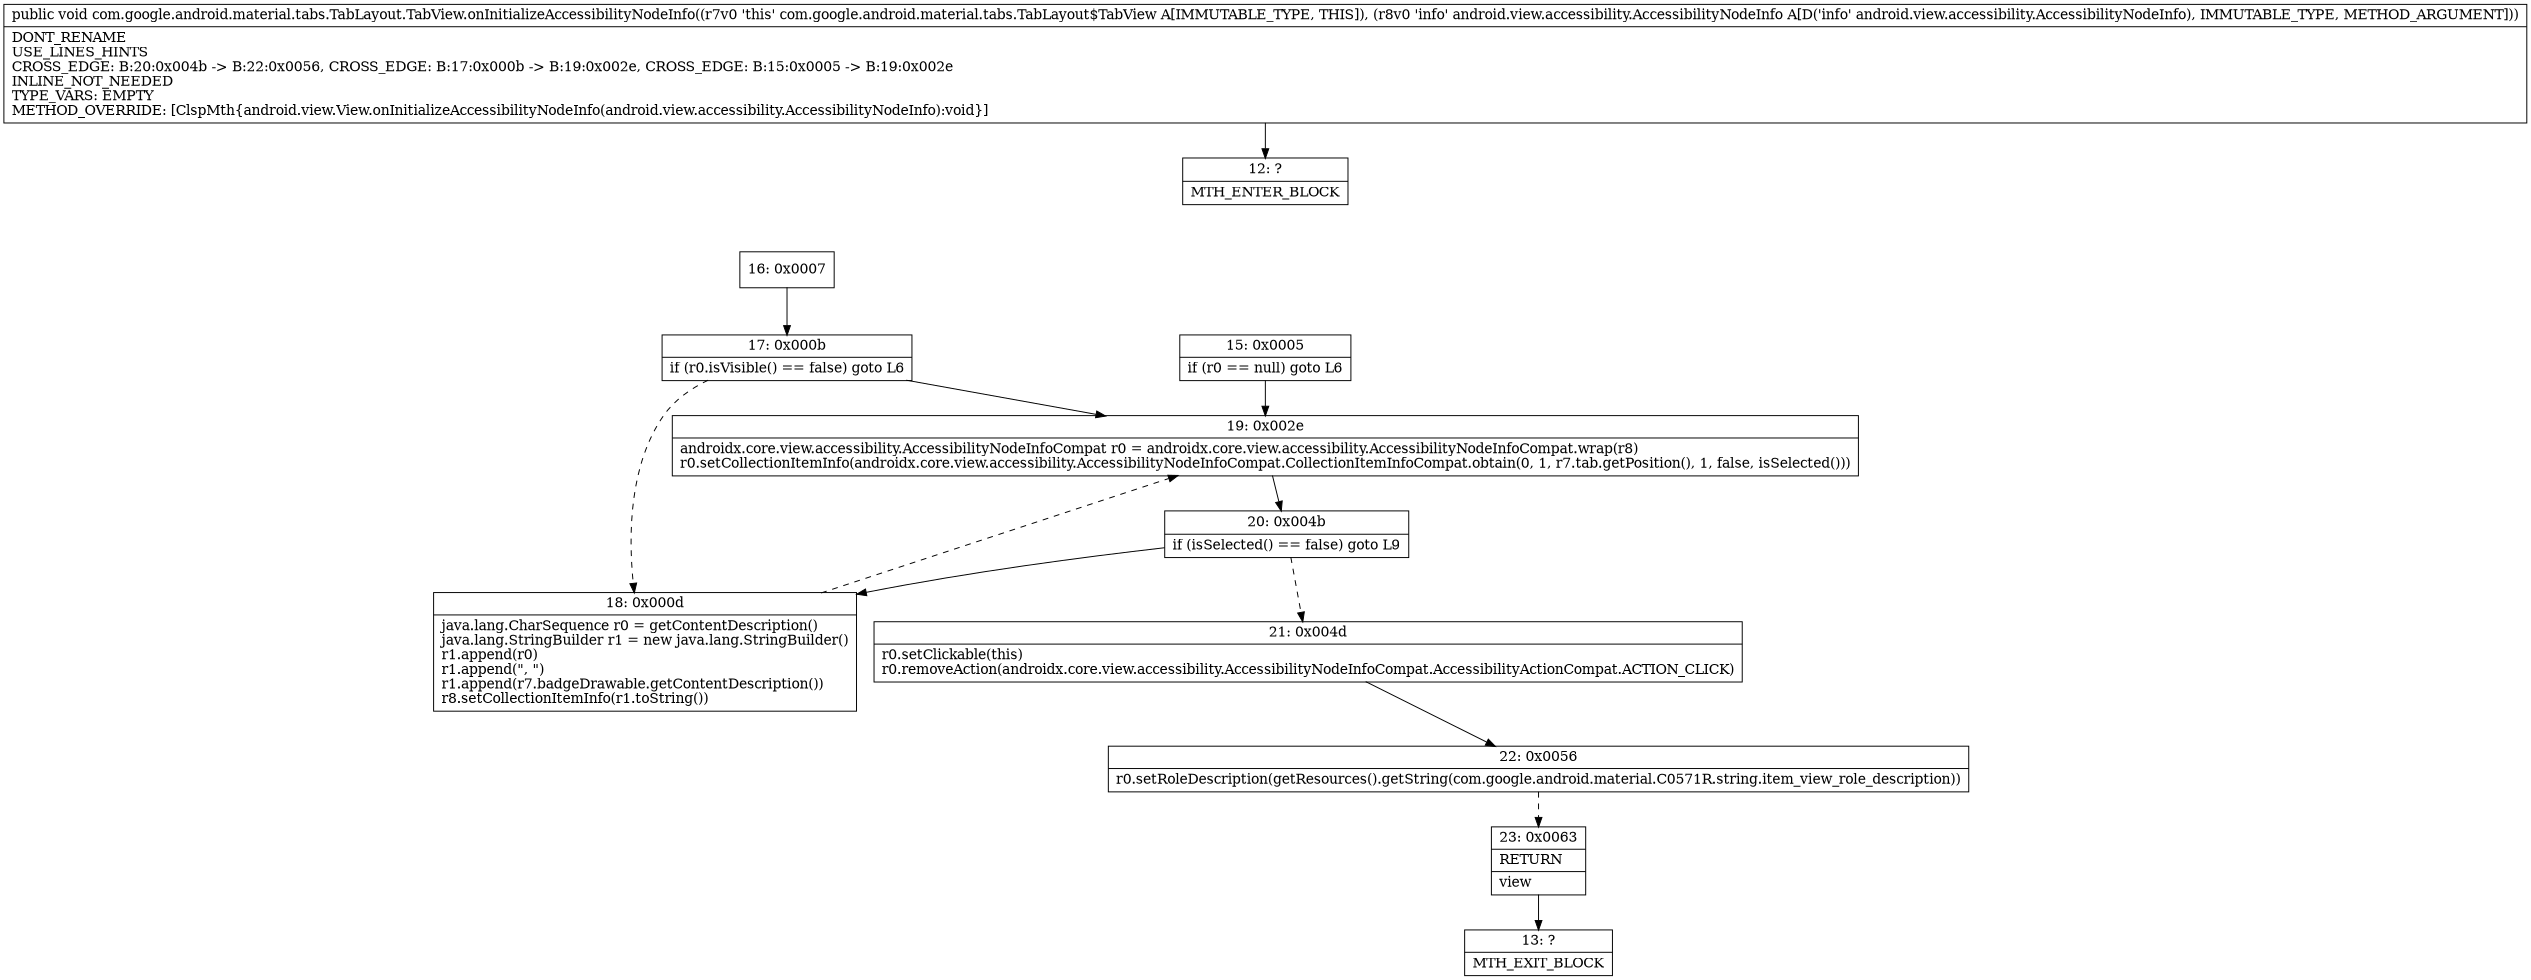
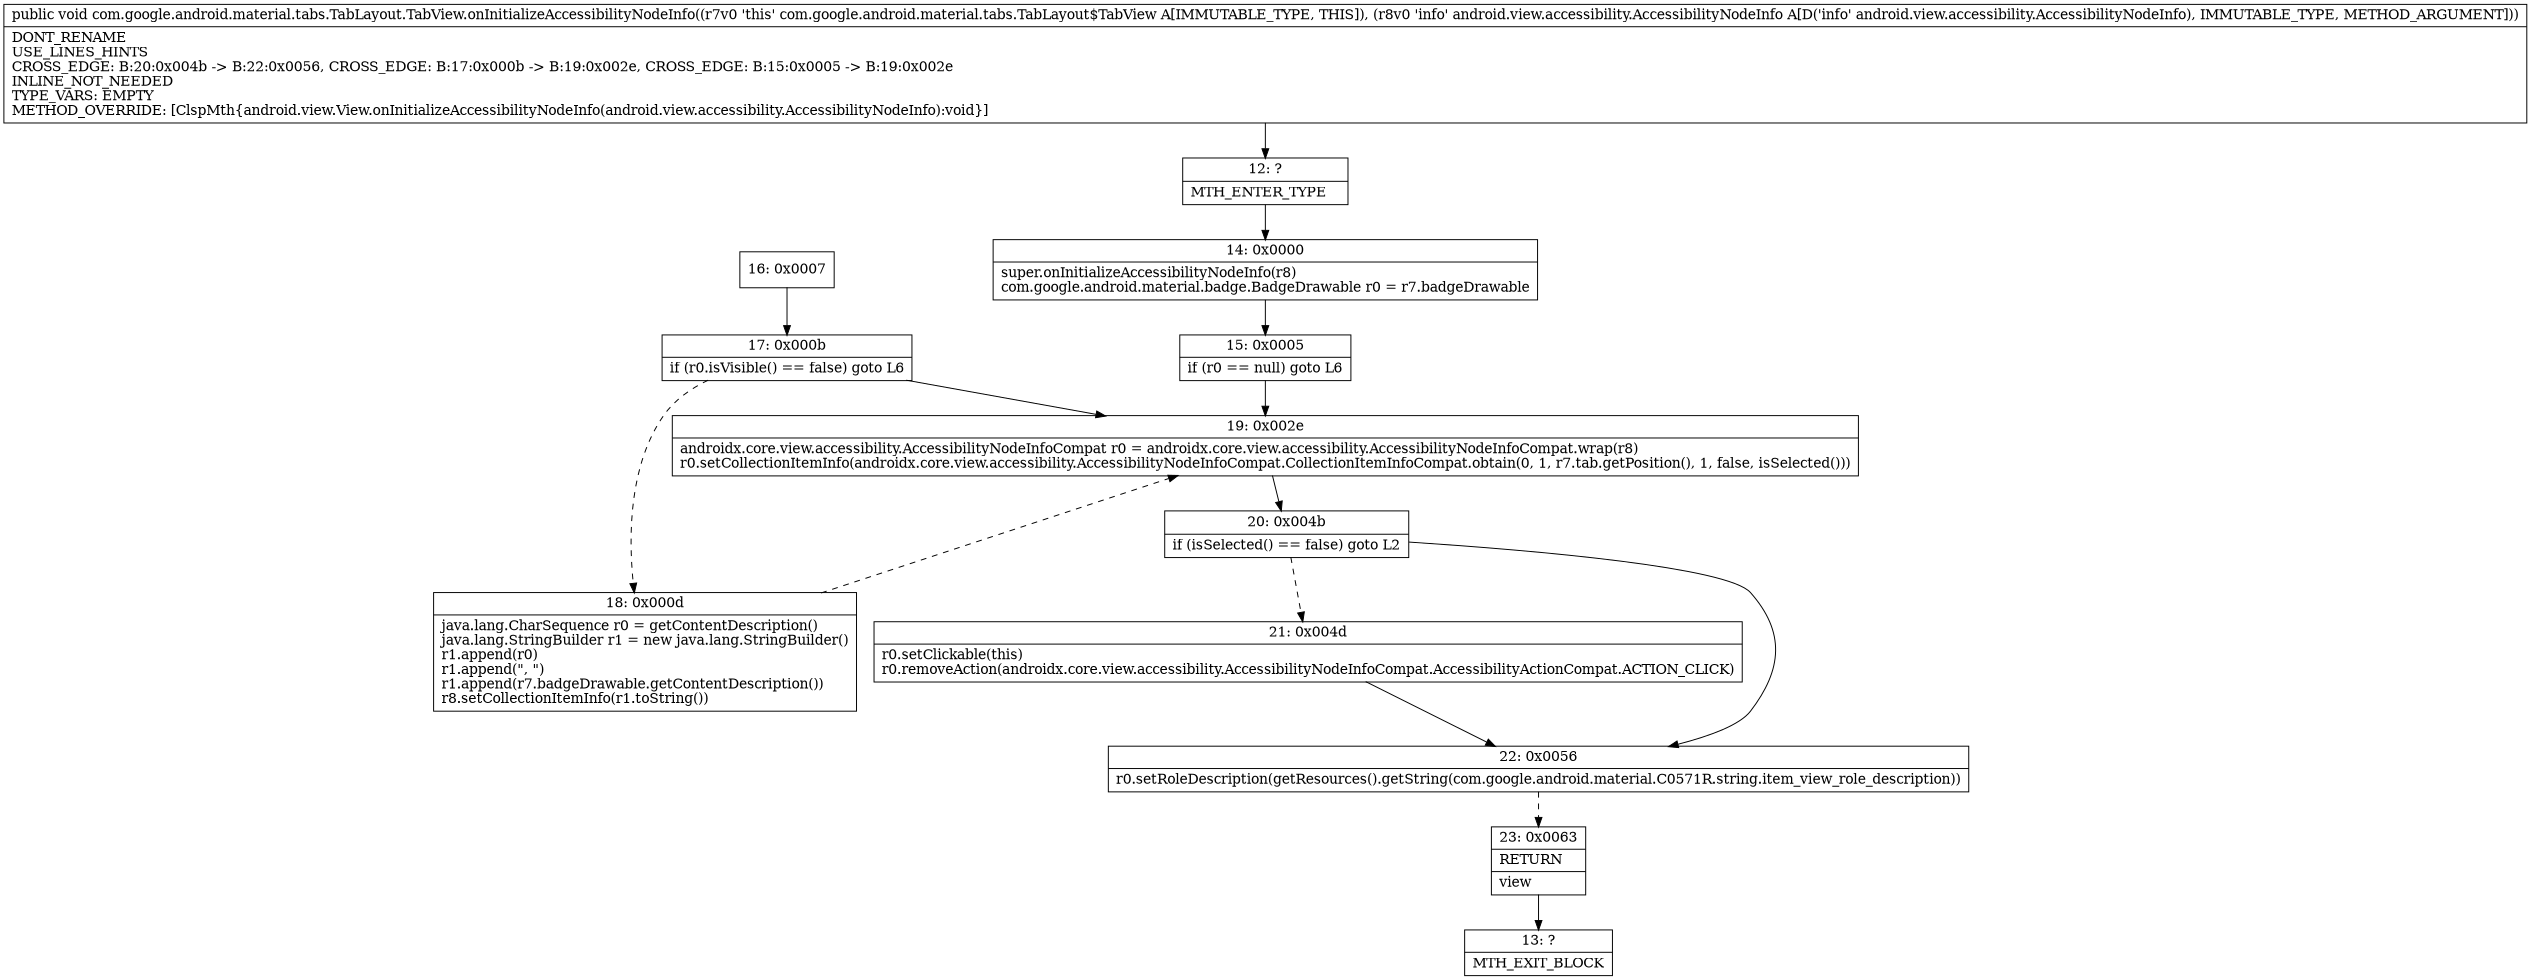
(1265, 192) -> (1259, 192)
none -> (1265, 270)
(1287, 545) -> (1287, 545)
(1015, 567) -> (1687, 572)
